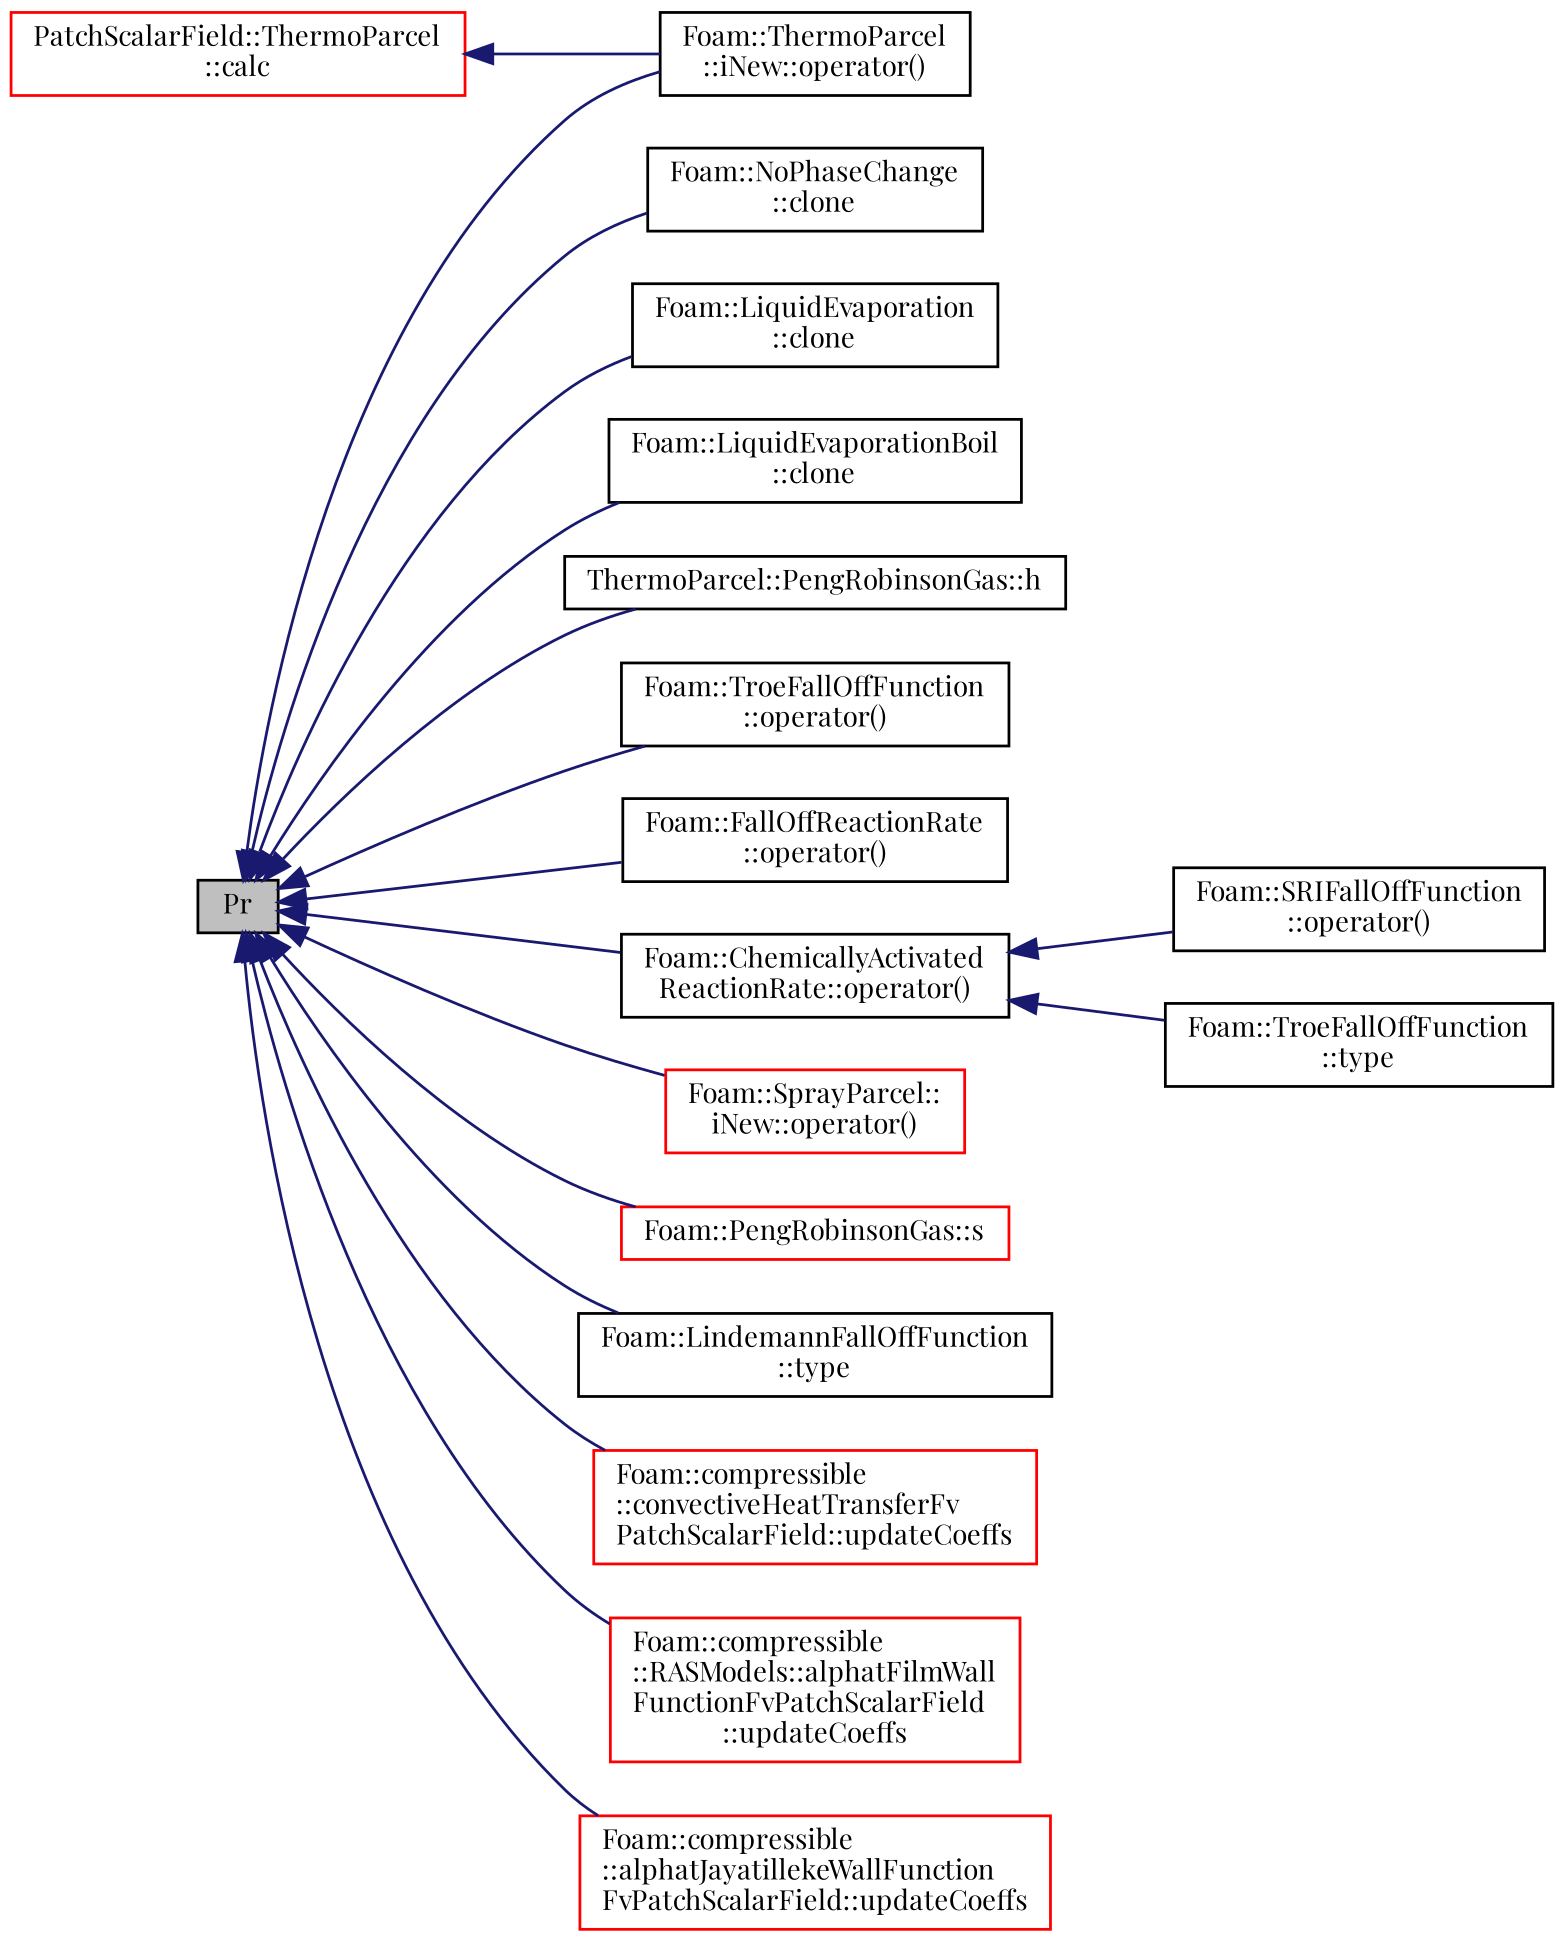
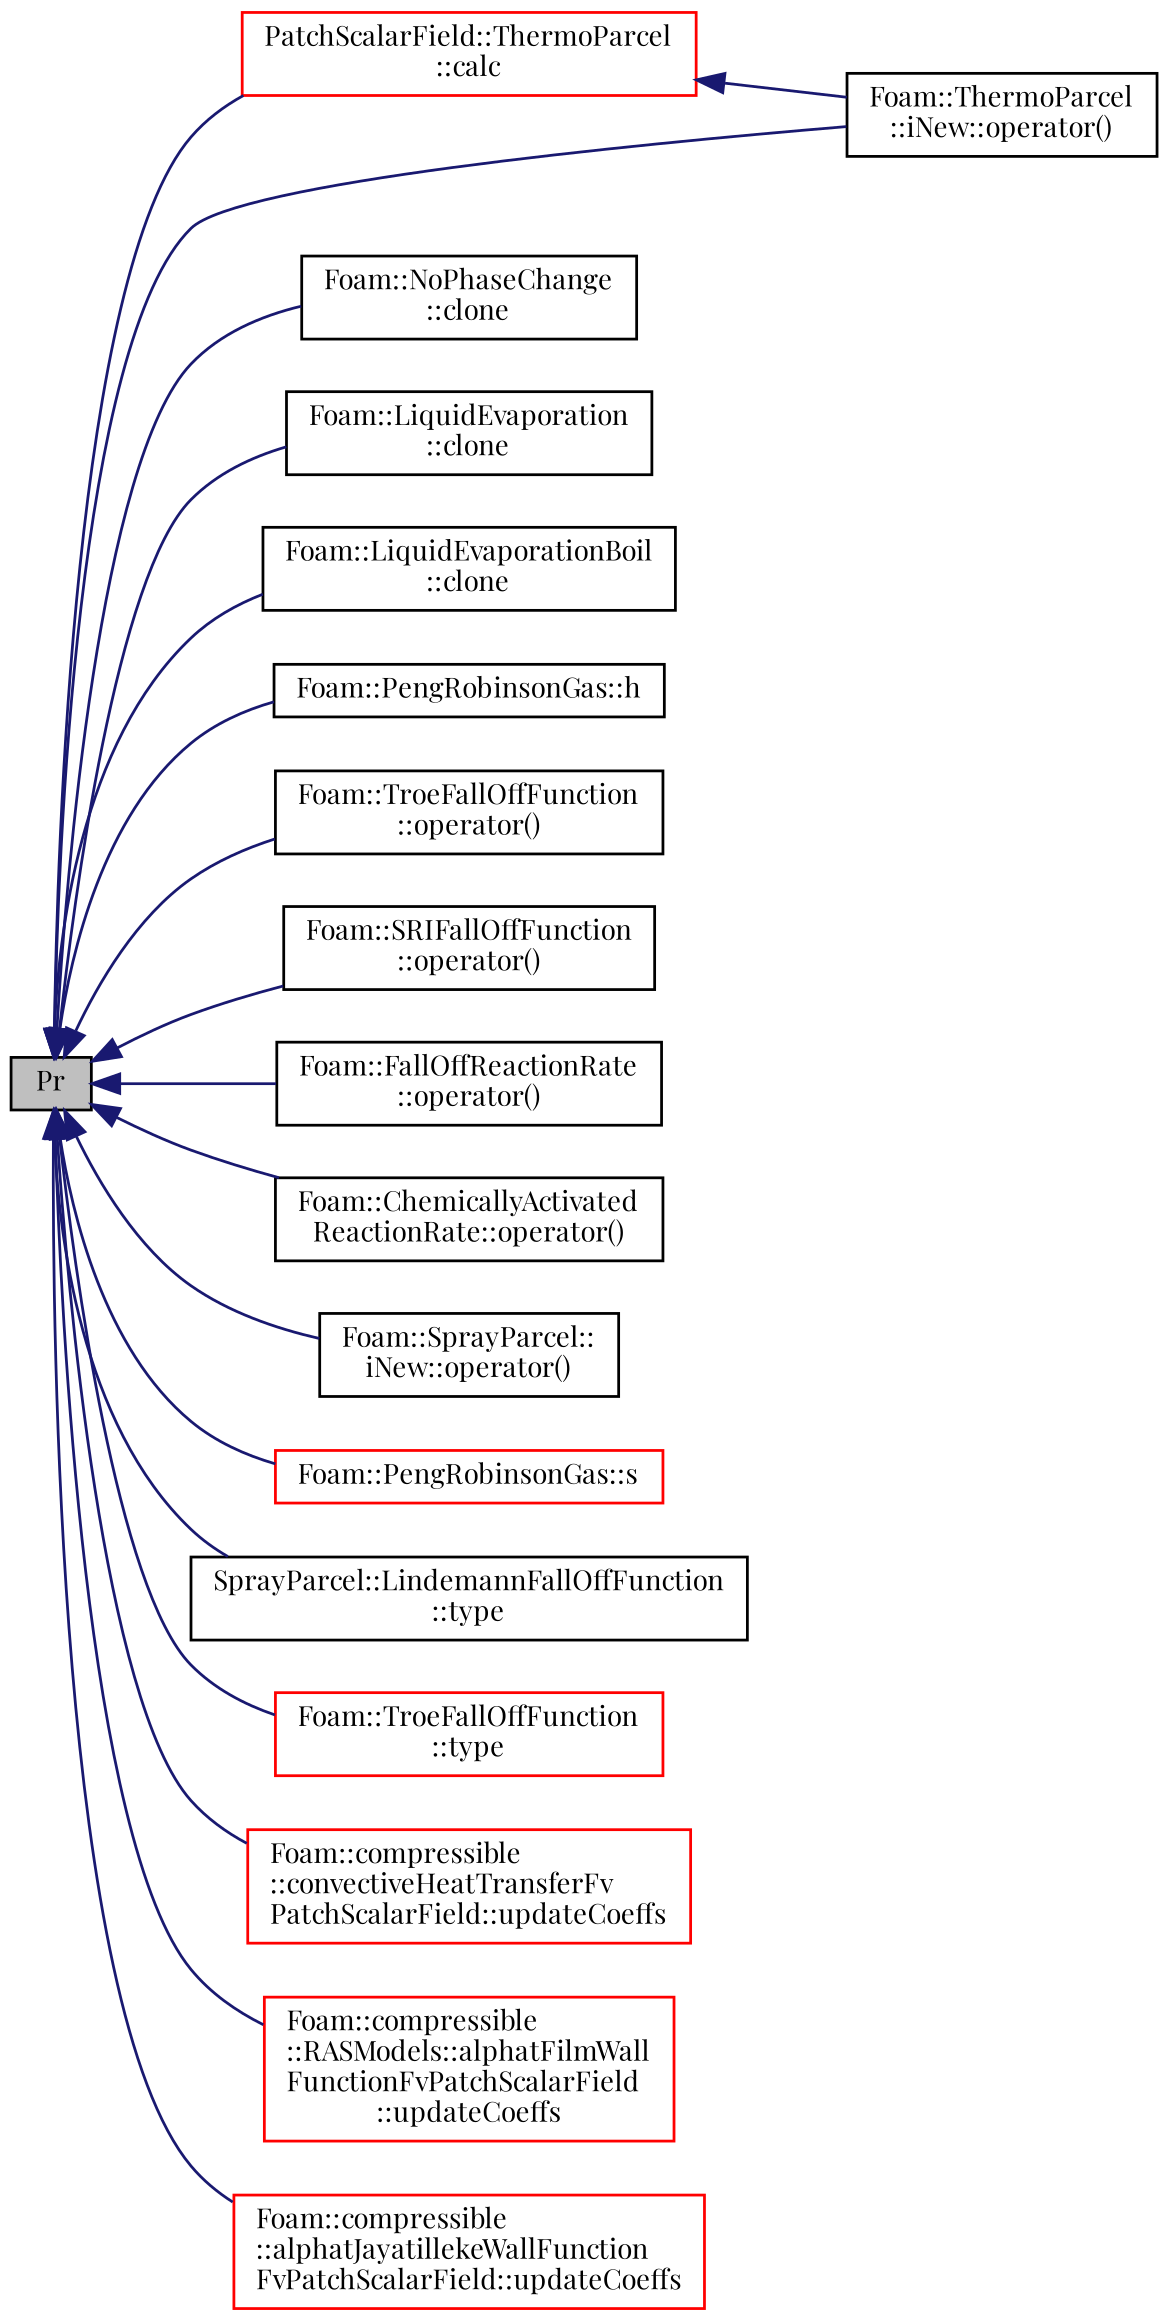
none -> (113, 348)
(815, 583) -> (469, 691)
(1105, 940) -> (198, 1012)
(1101, 1012) -> (111, 1457)
(1359, 1045) -> (469, 1734)
(815, 1111) -> (469, 1355)
(815, 1355) -> (469, 1599)
